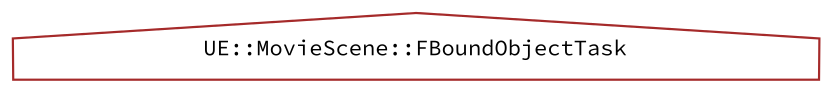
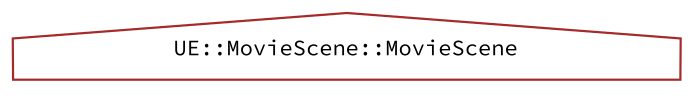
(416, 50) -> (347, 50)
